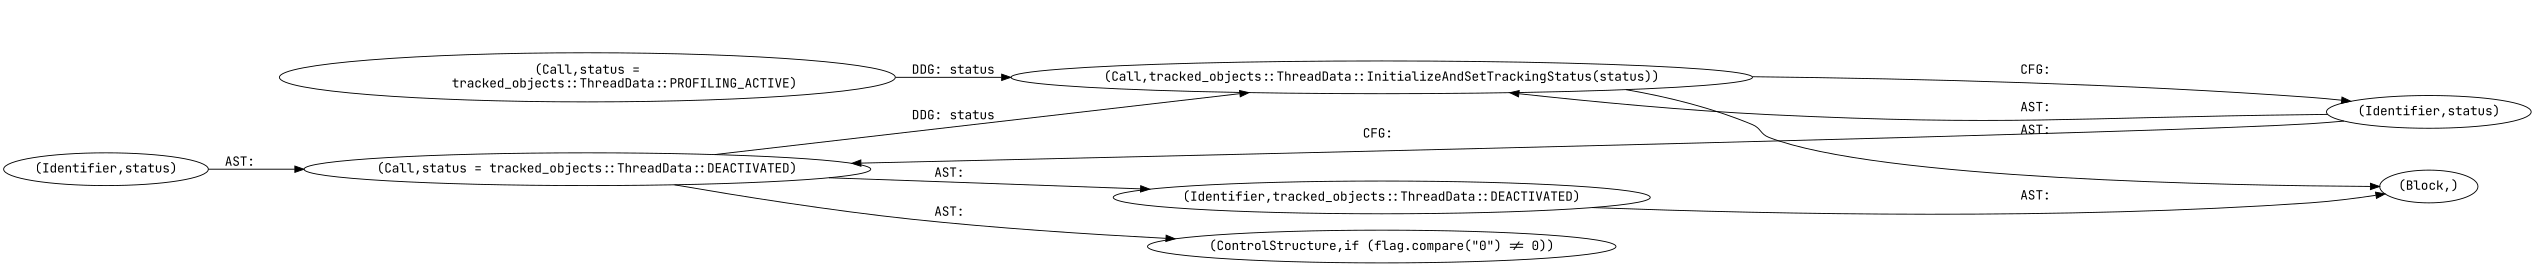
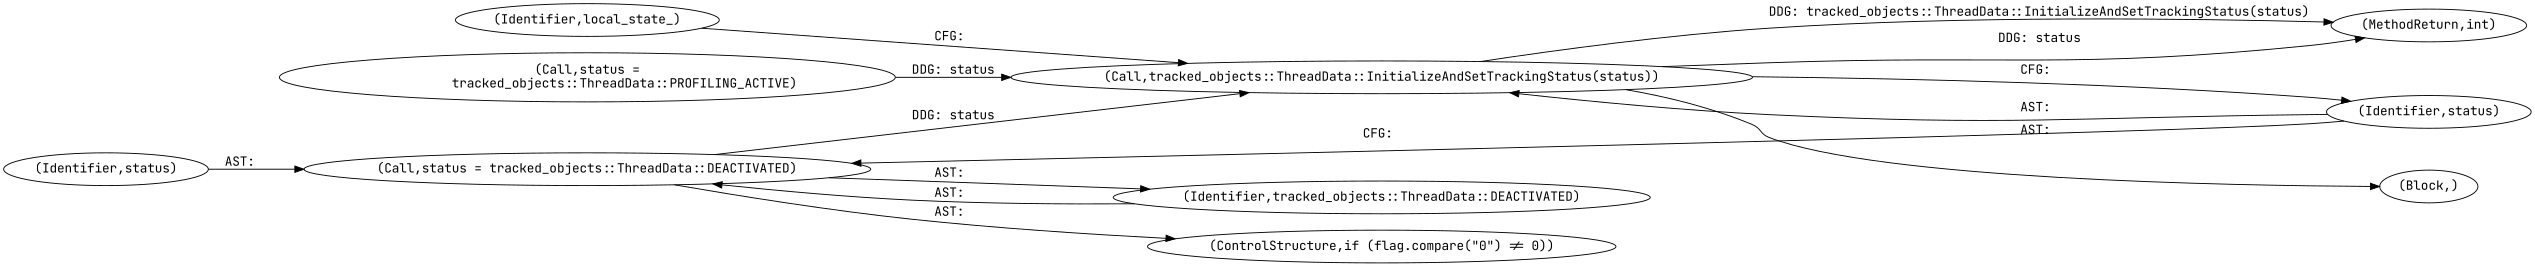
none -> (587, 20)
none -> (2429, 25)
(1984, 214) -> (928, 201)
